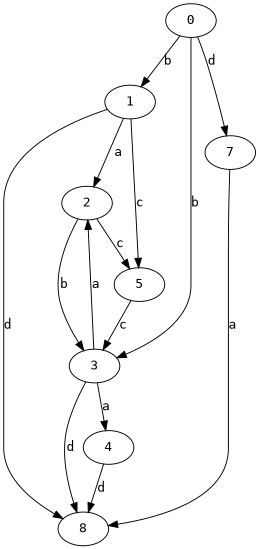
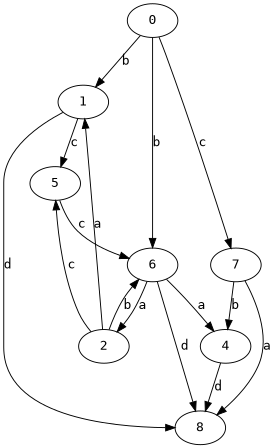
(212, 61) -> (203, 143)
(110, 148) -> (94, 229)
none -> (231, 301)
(95, 366) -> (153, 265)
